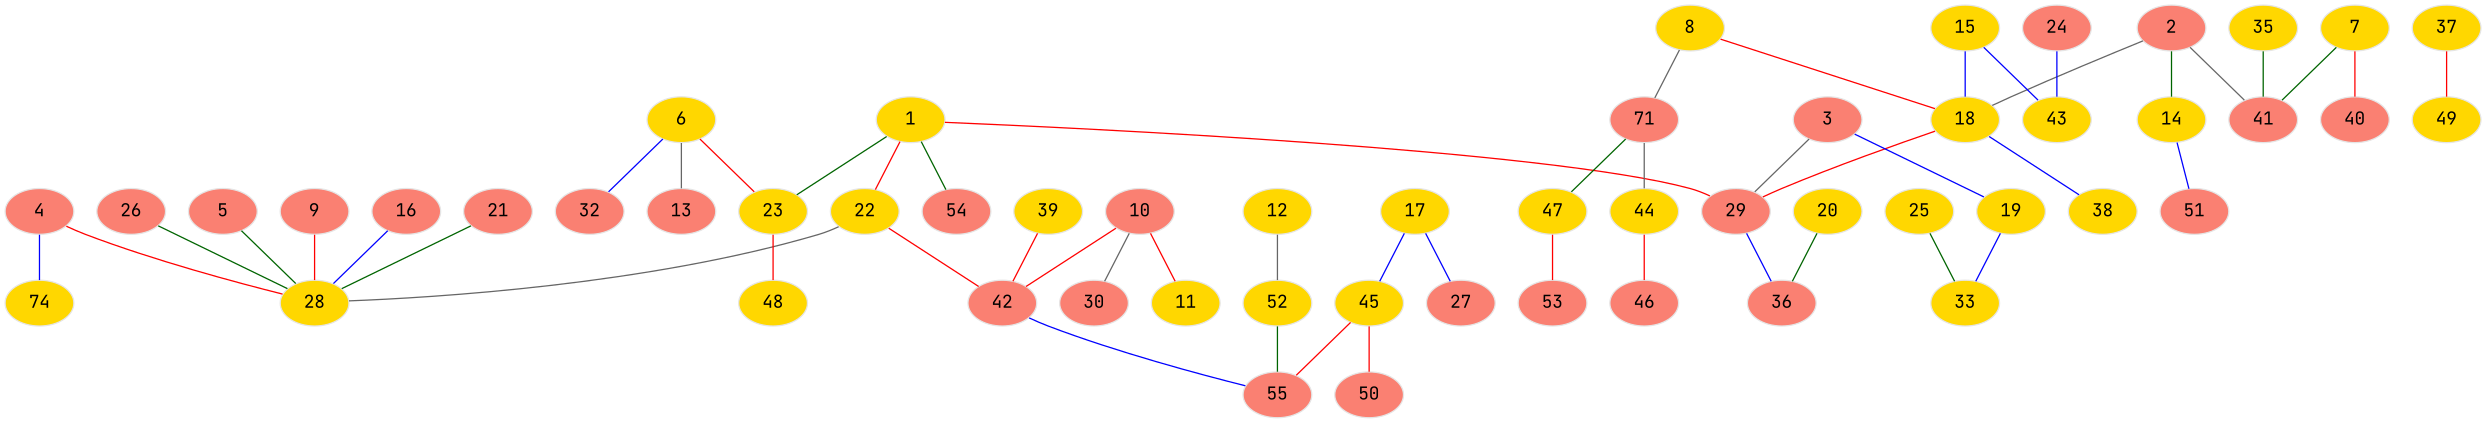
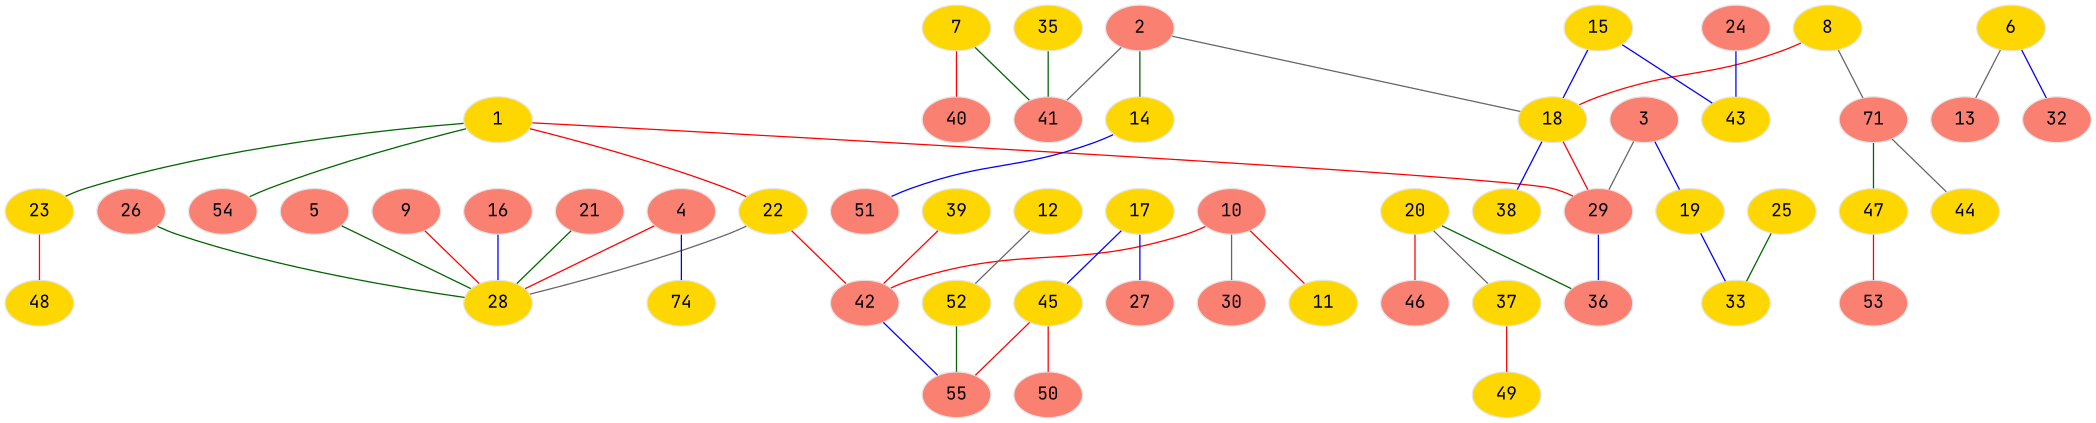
(727, 165) -> none
none -> (1461, 257)
(1644, 257) -> (1415, 257)
